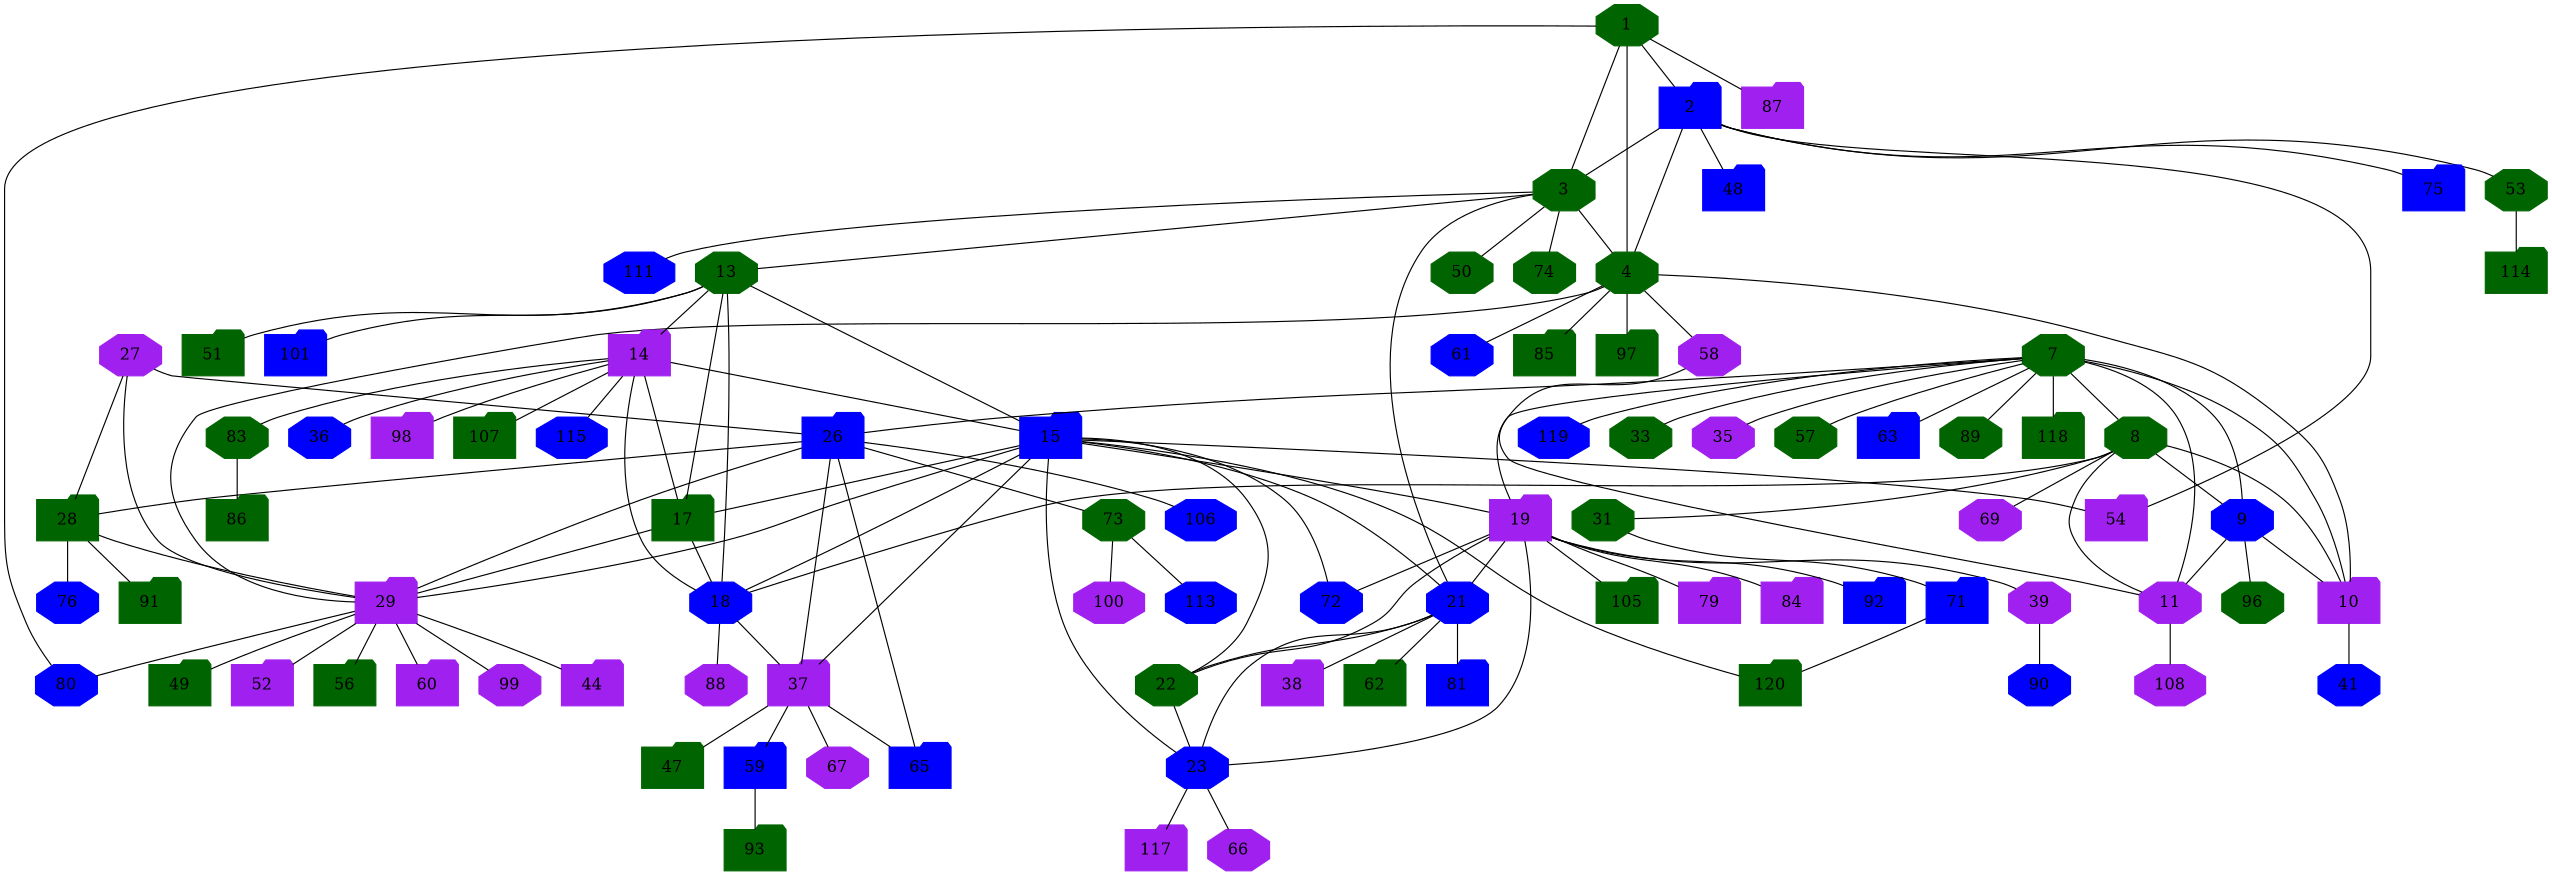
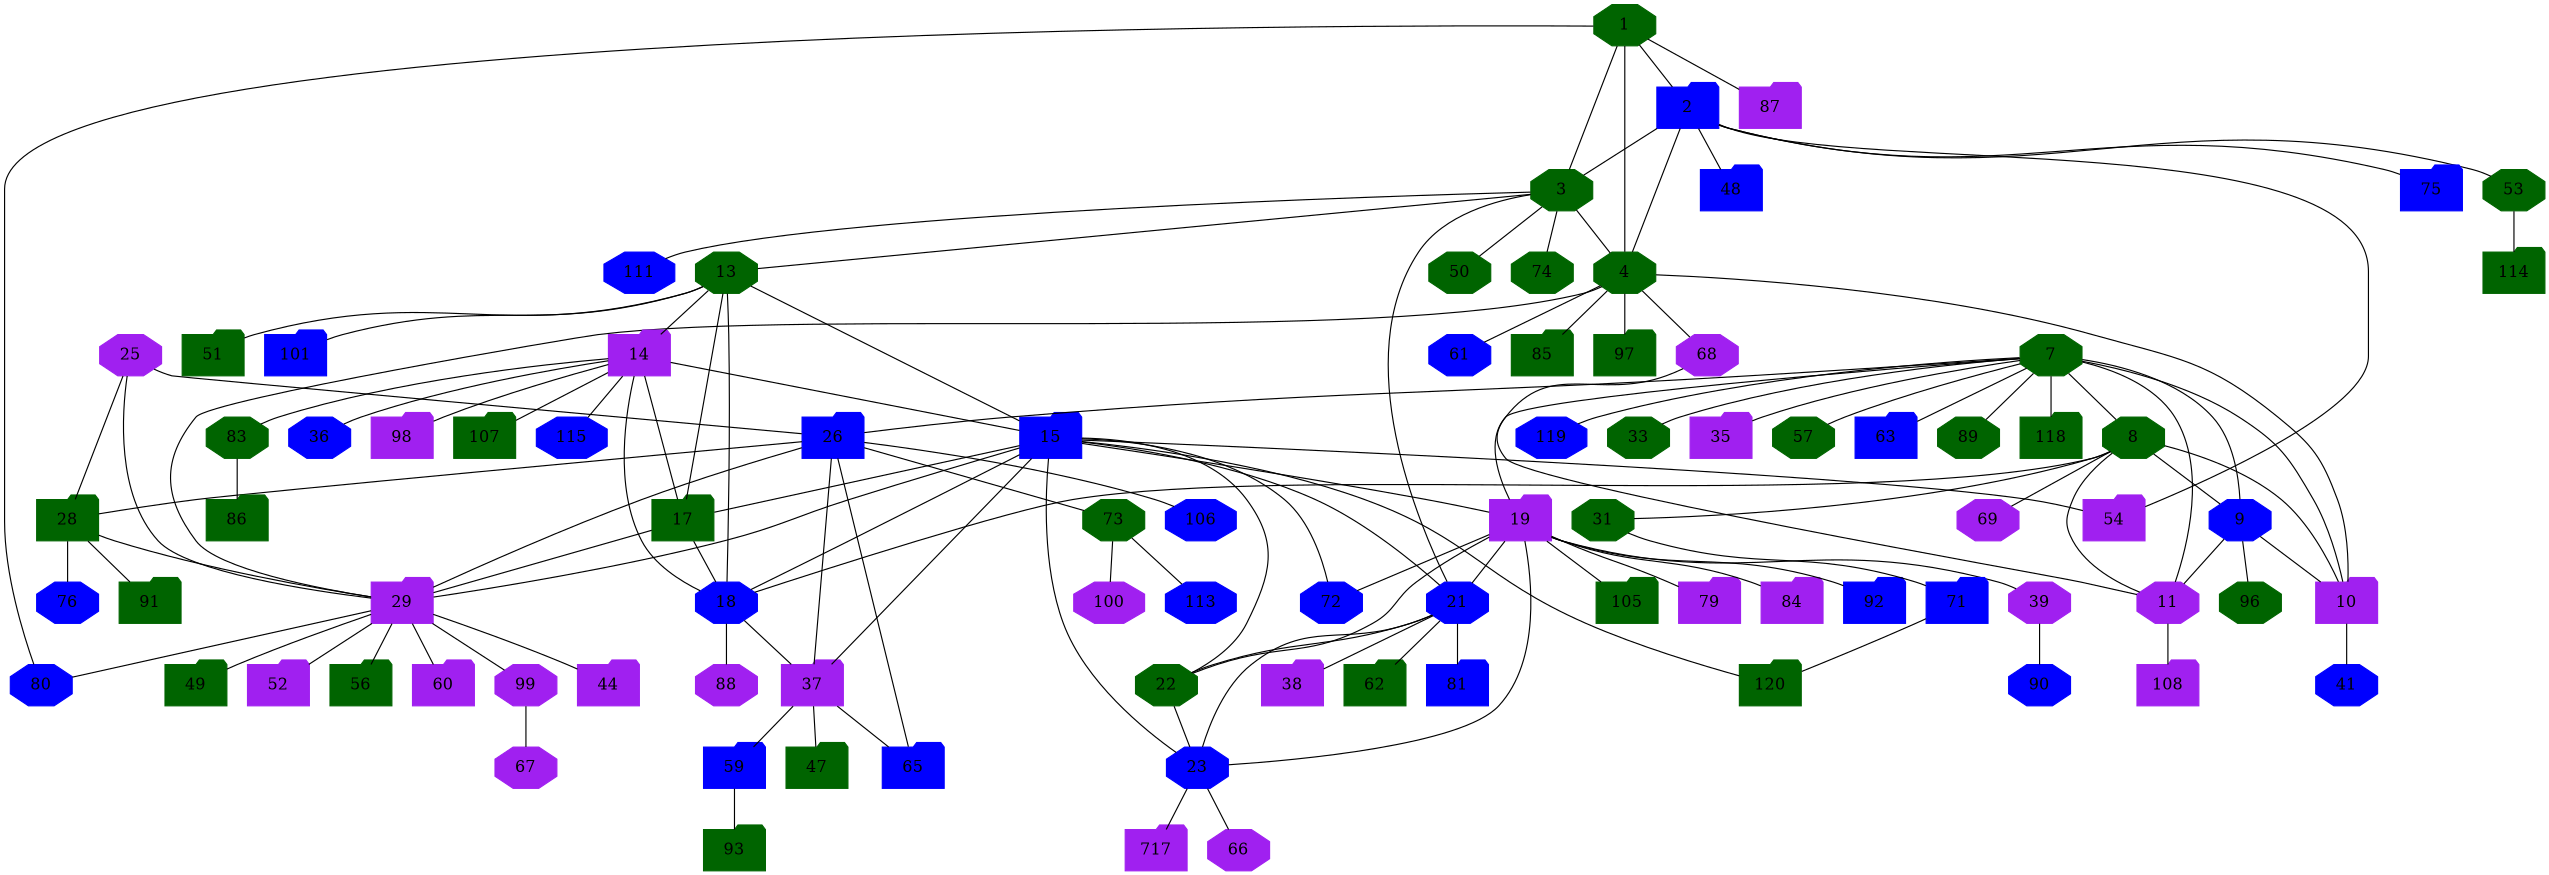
(131, 355) -> (131, 355)
(1710, 355) -> (1707, 355)
(1723, 438) -> (1721, 438)
(2170, 685) -> (2168, 685)
(818, 727) -> (526, 727)
(1156, 850) -> (1156, 850)
